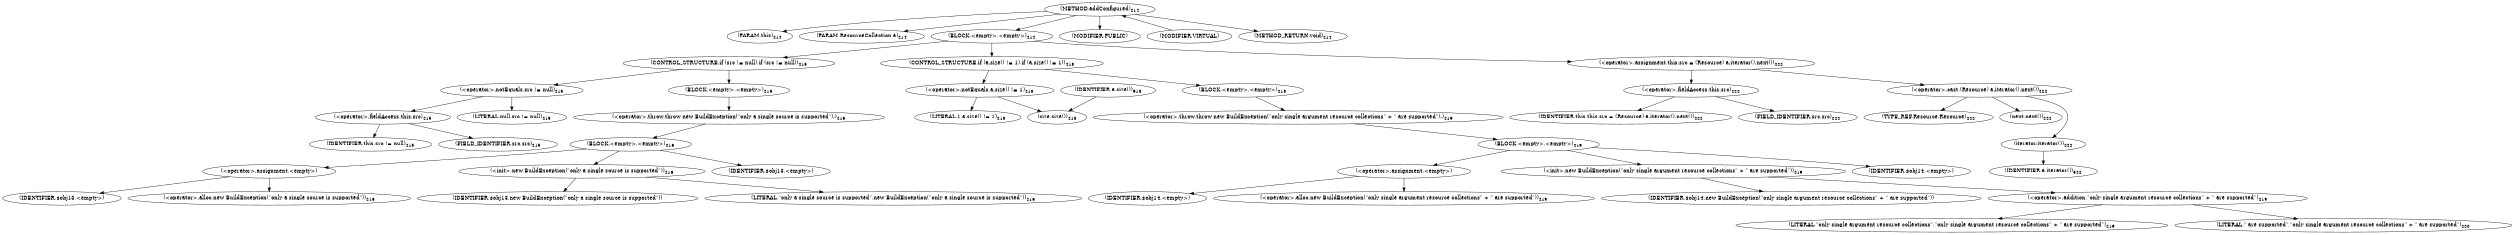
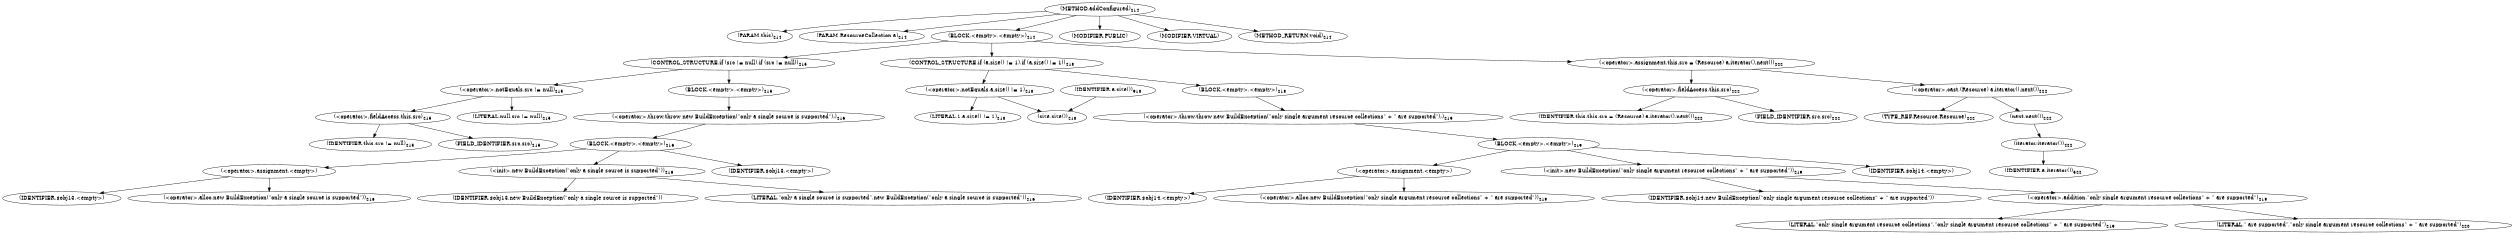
(1149, 23) -> (1142, 23)
(2060, 107) -> (2036, 129)
(2068, 144) -> (2068, 144)
